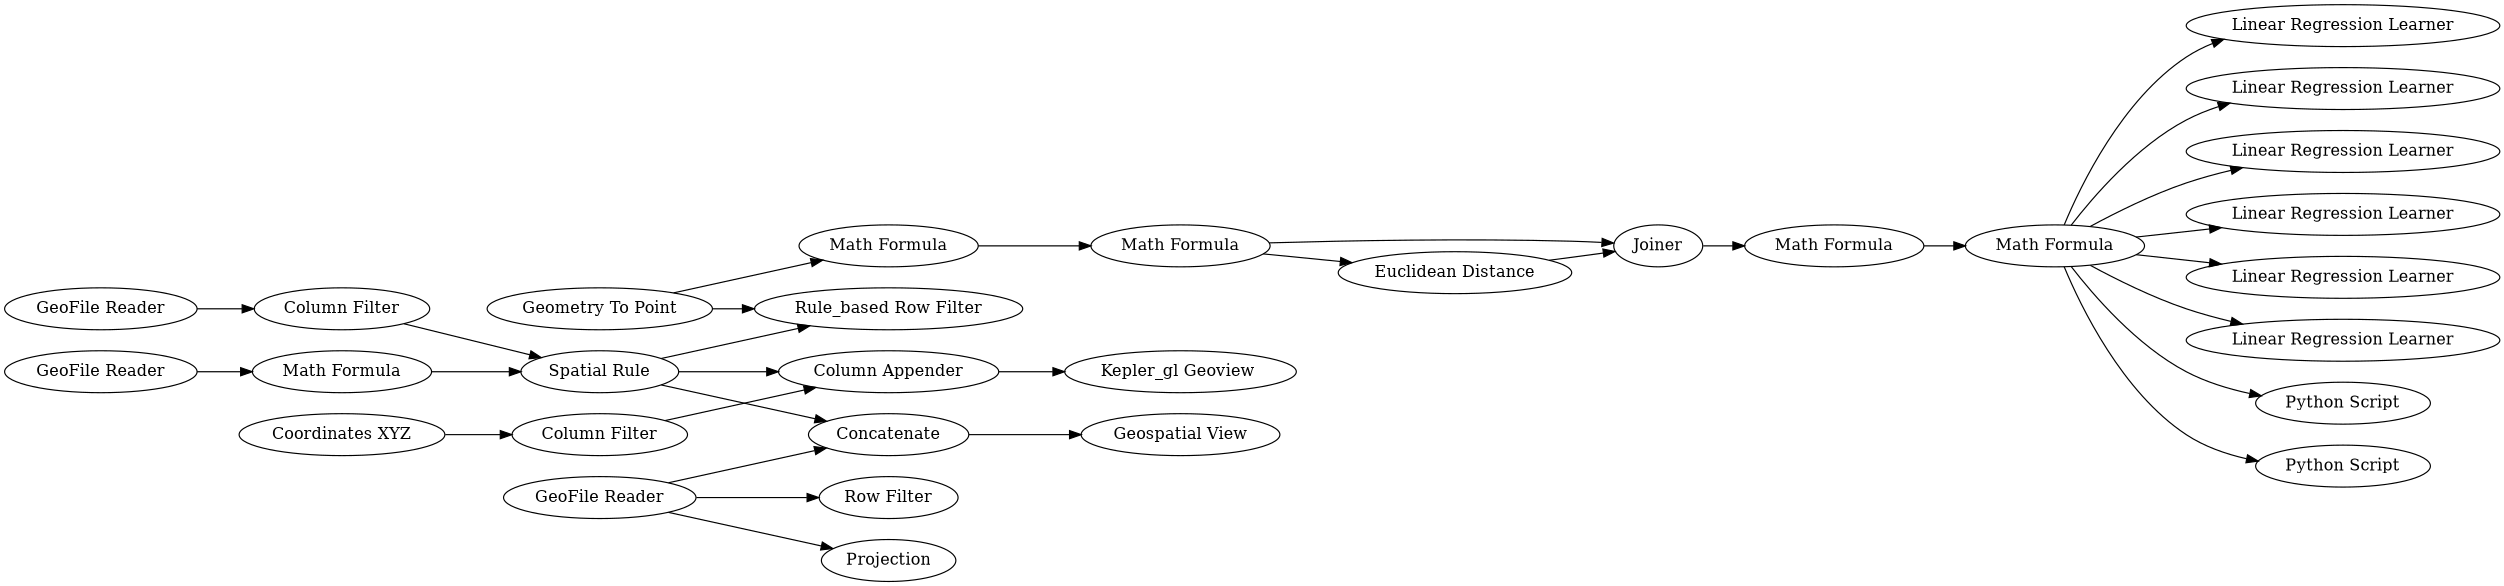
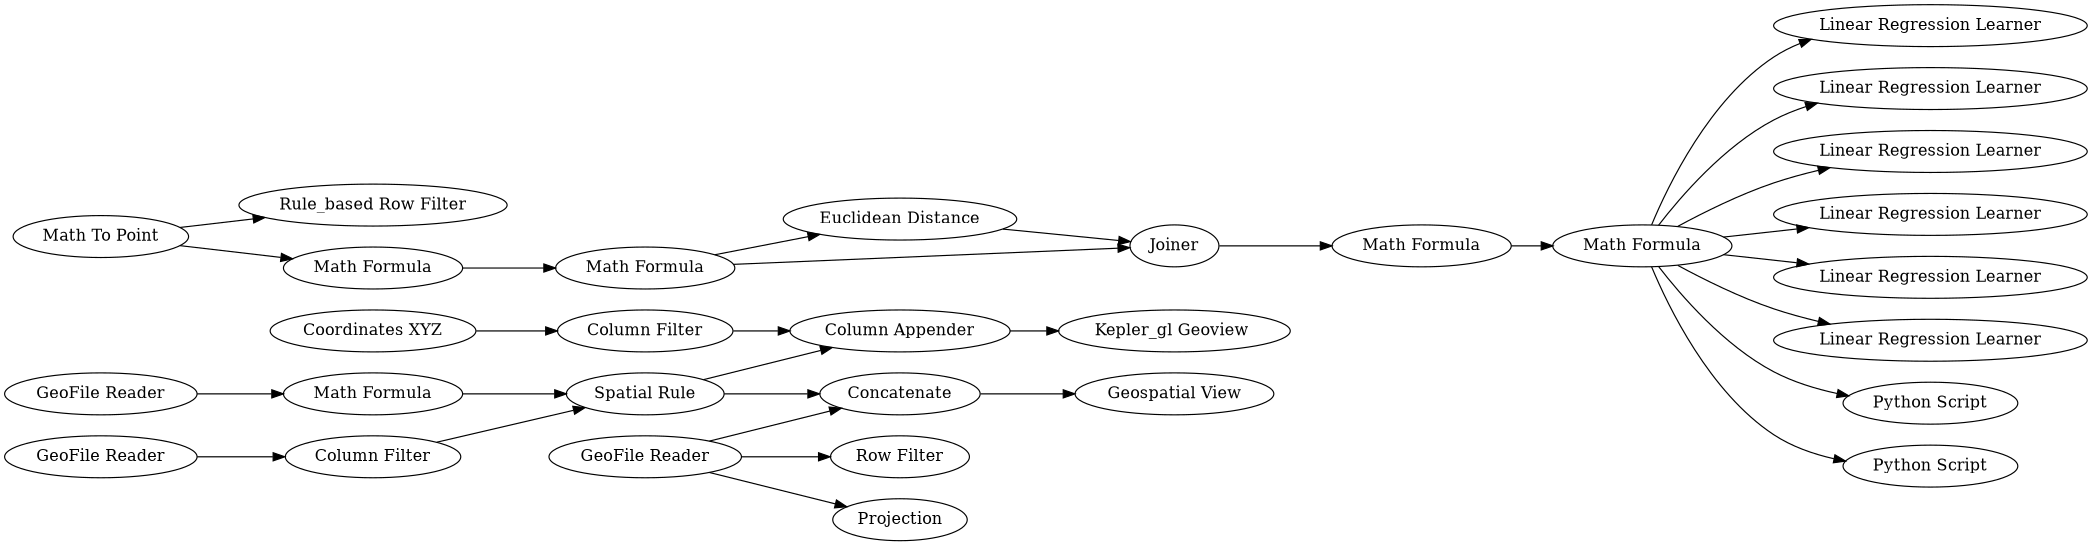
(600, 309) -> (101, 237)
(730, 343) -> none
